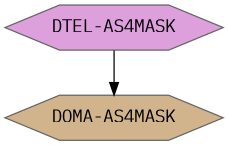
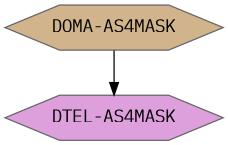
(114, 67) -> (114, 67)
